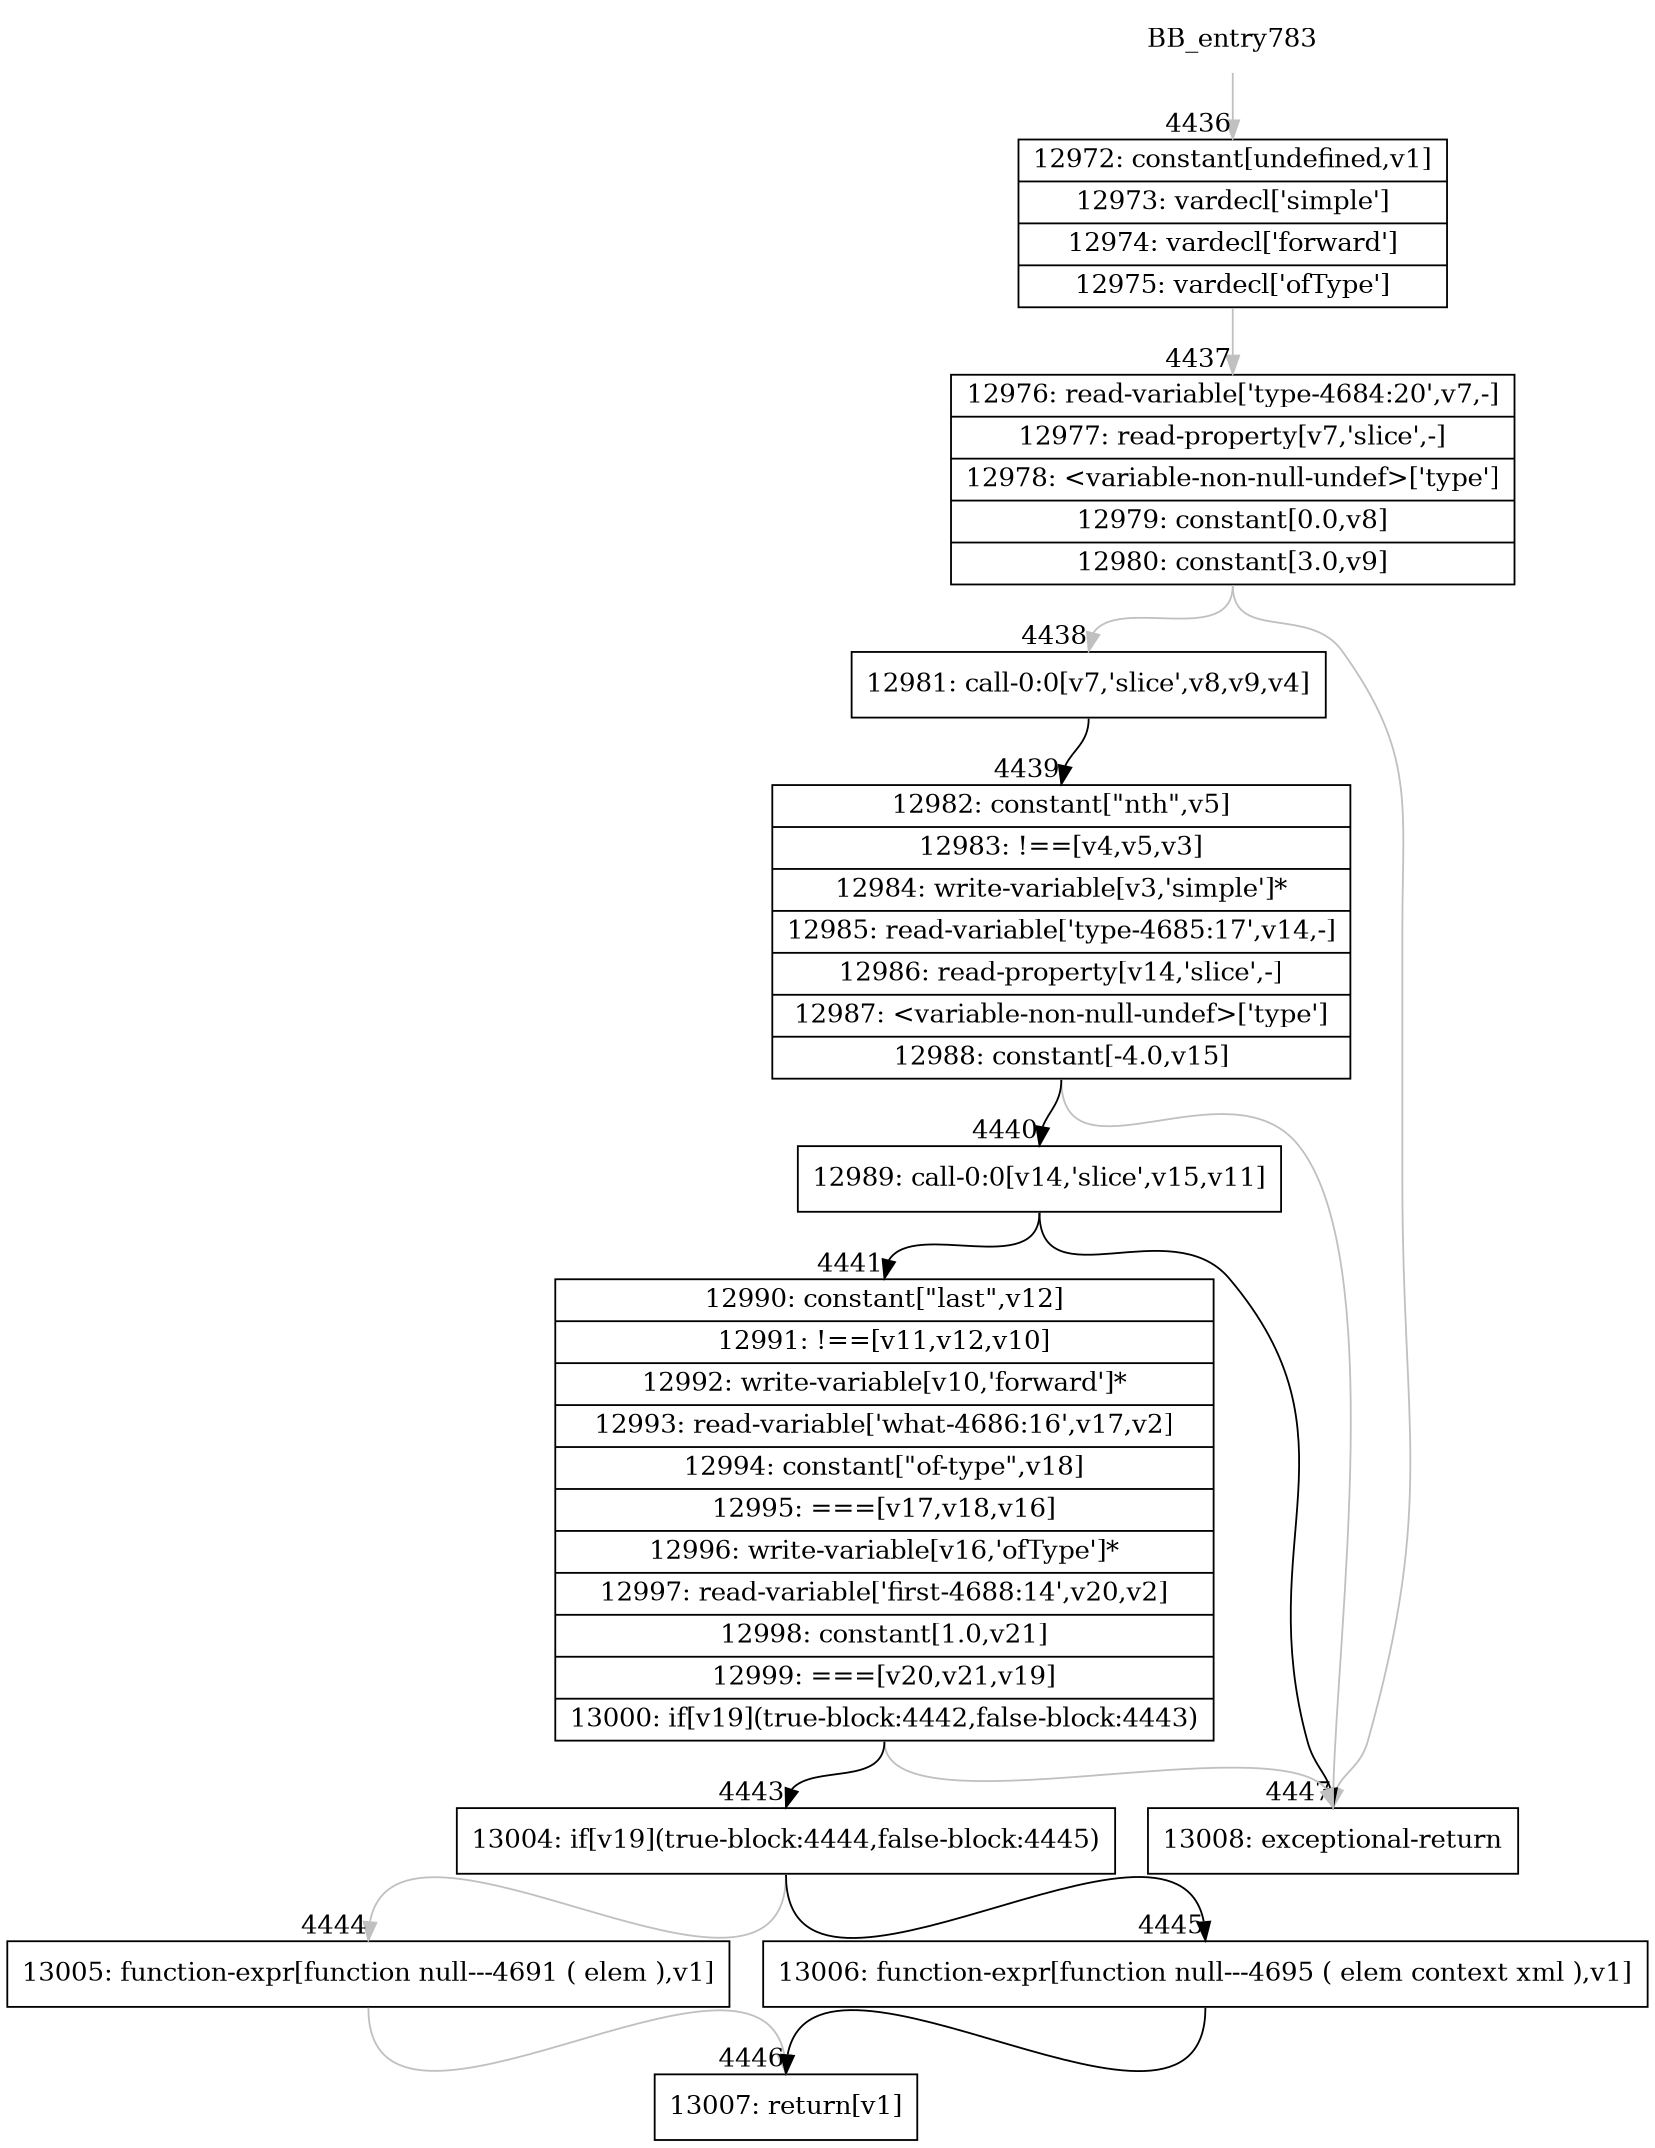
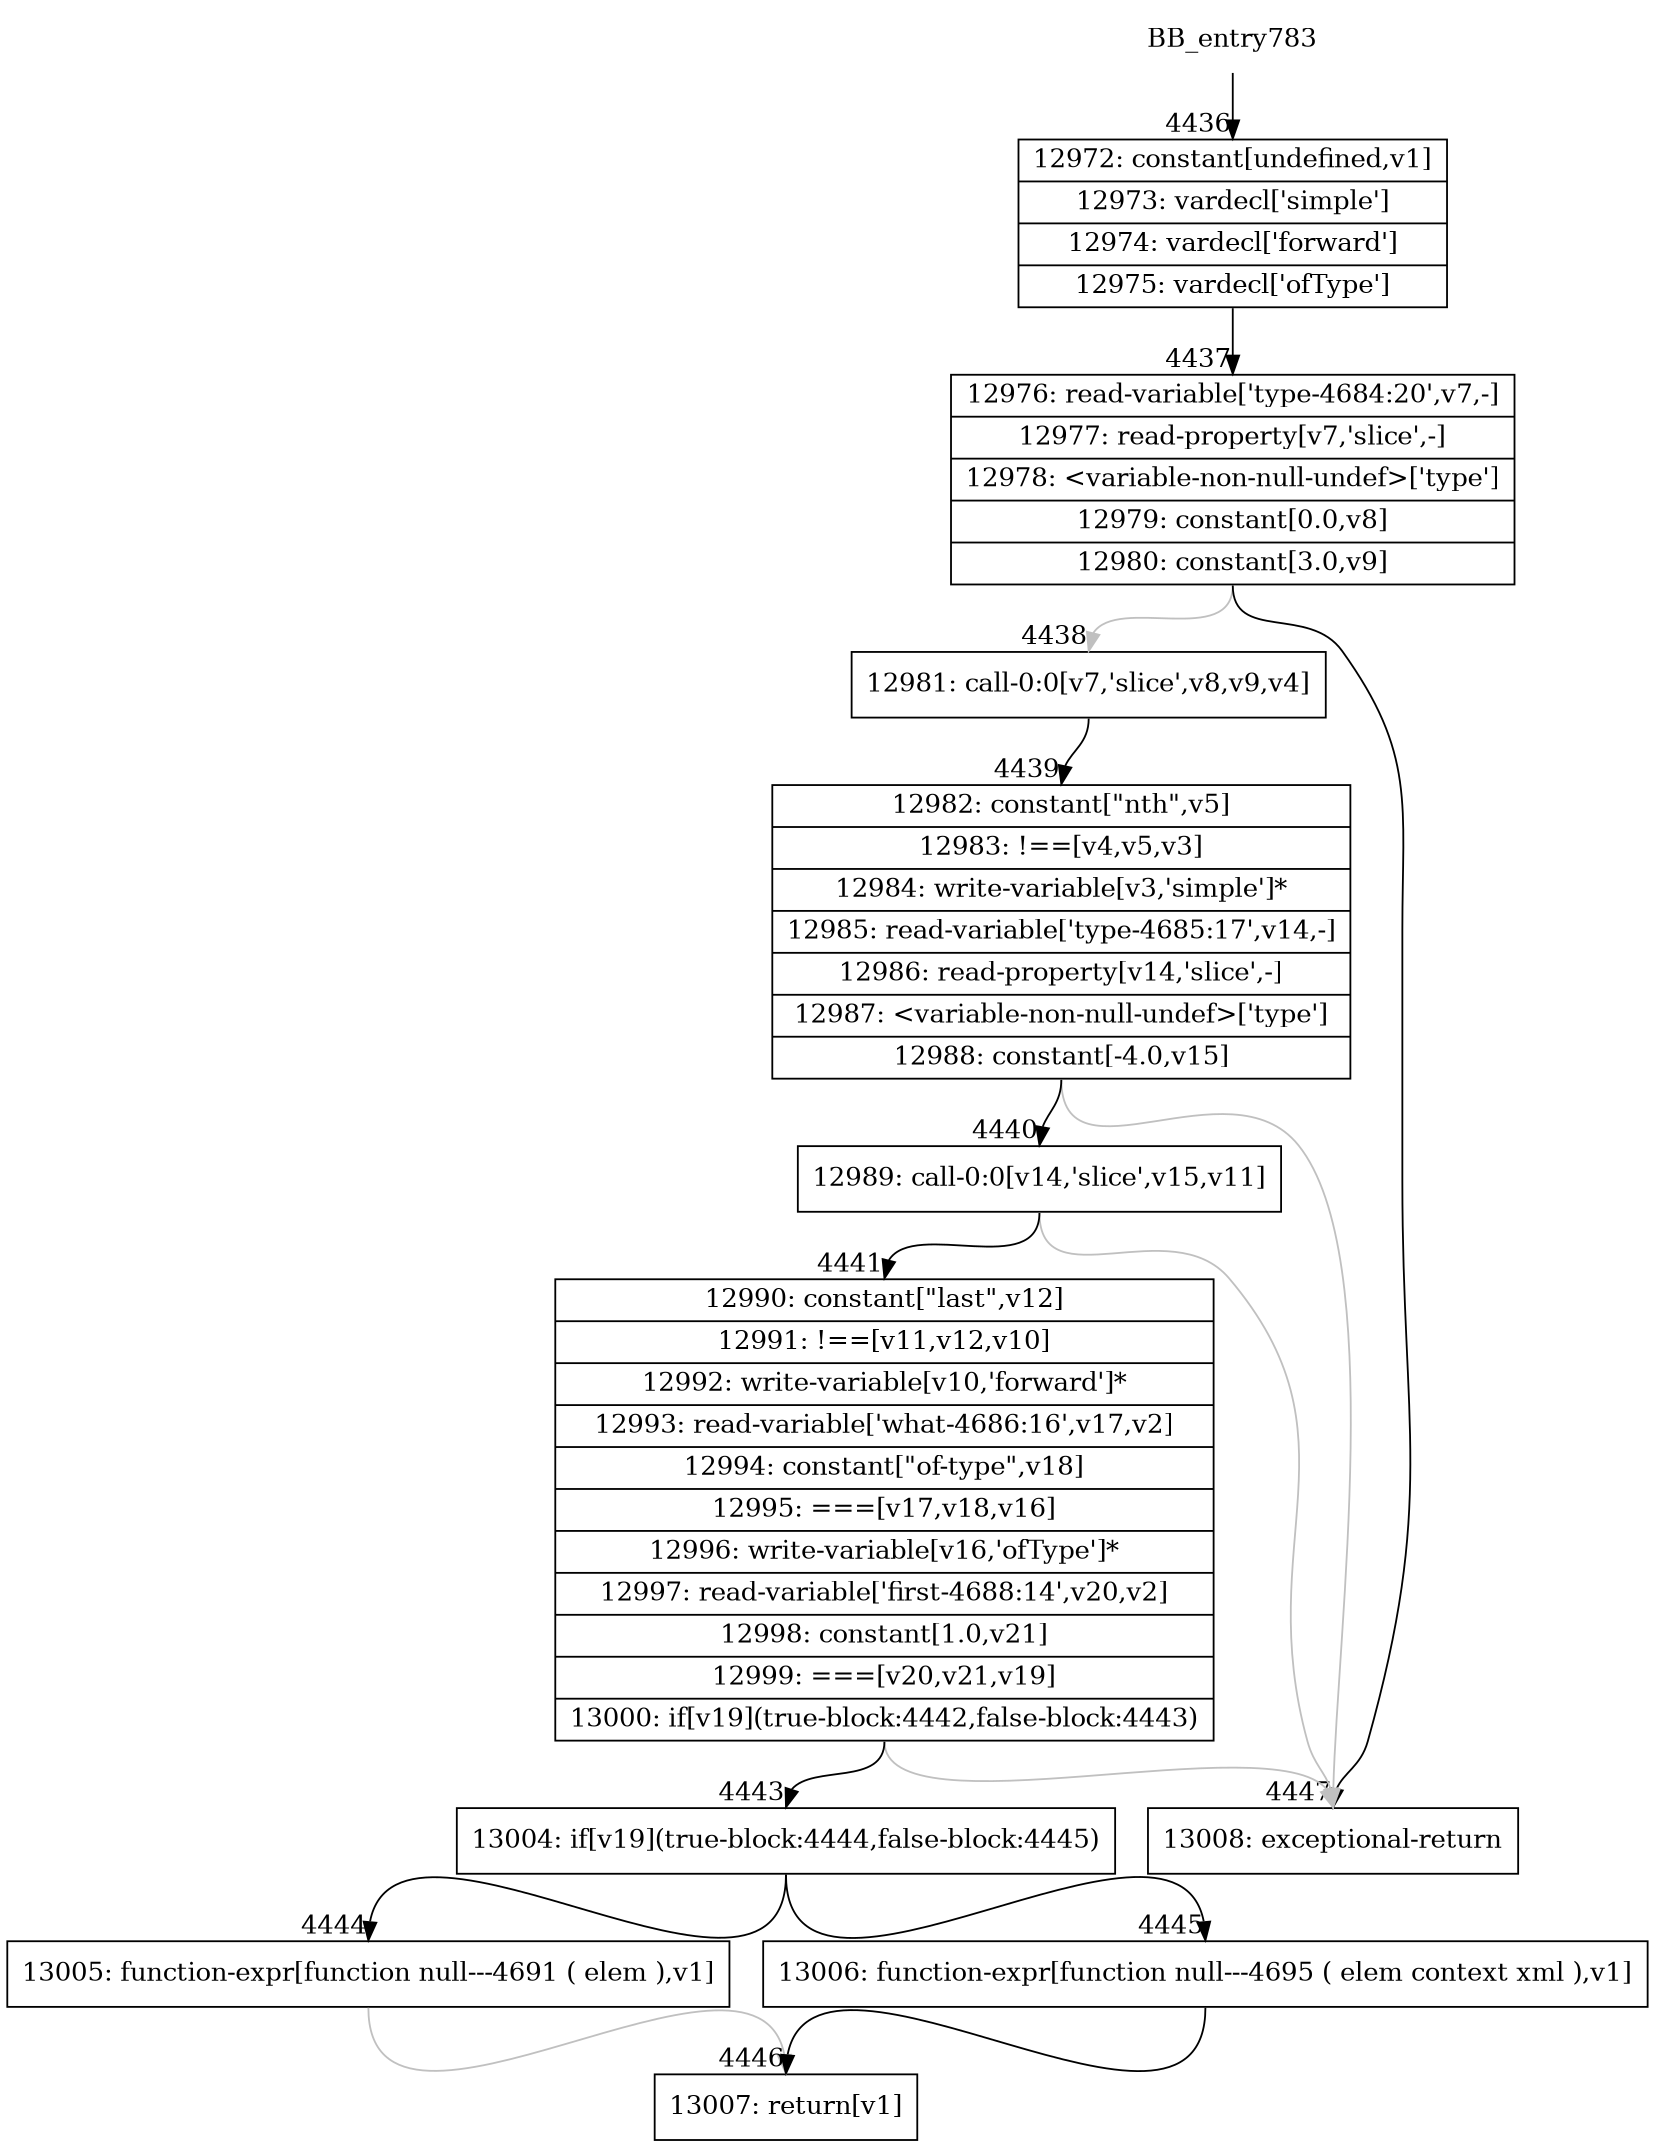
(1233, 97) -> (1233, 97)
(1233, 332) -> (1233, 332)
(1402, 1151) -> (1402, 1151)
(1295, 1418) -> (1295, 1418)
(586, 1910) -> (586, 1910)
